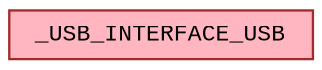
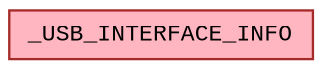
(161, 35) -> (161, 35)
